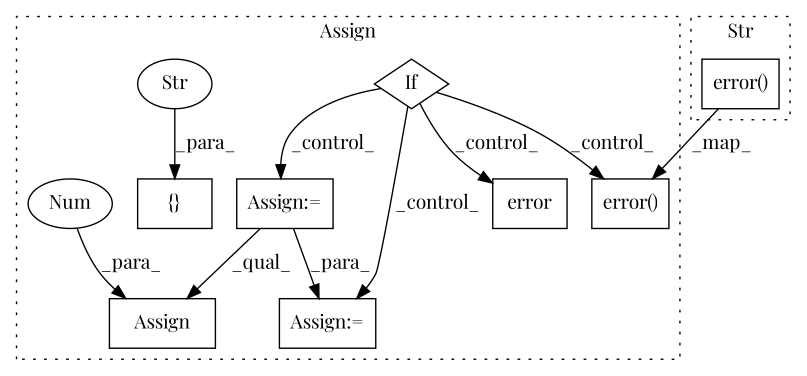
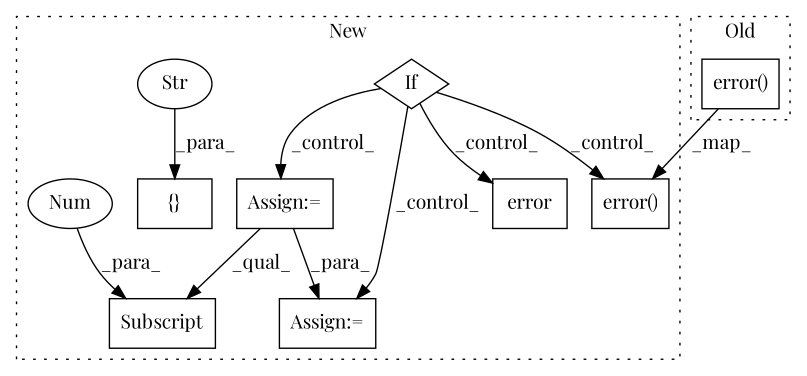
(348, 32) -> (348, 32)
(740, 32) -> (740, 32)
(162, 323) -> (162, 323)
